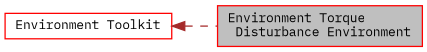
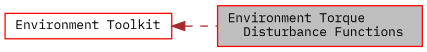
(320, 26) -> (320, 26)
